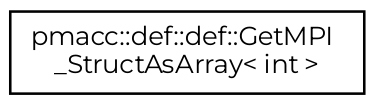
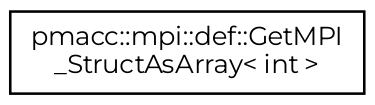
(187, 53) -> (187, 53)
